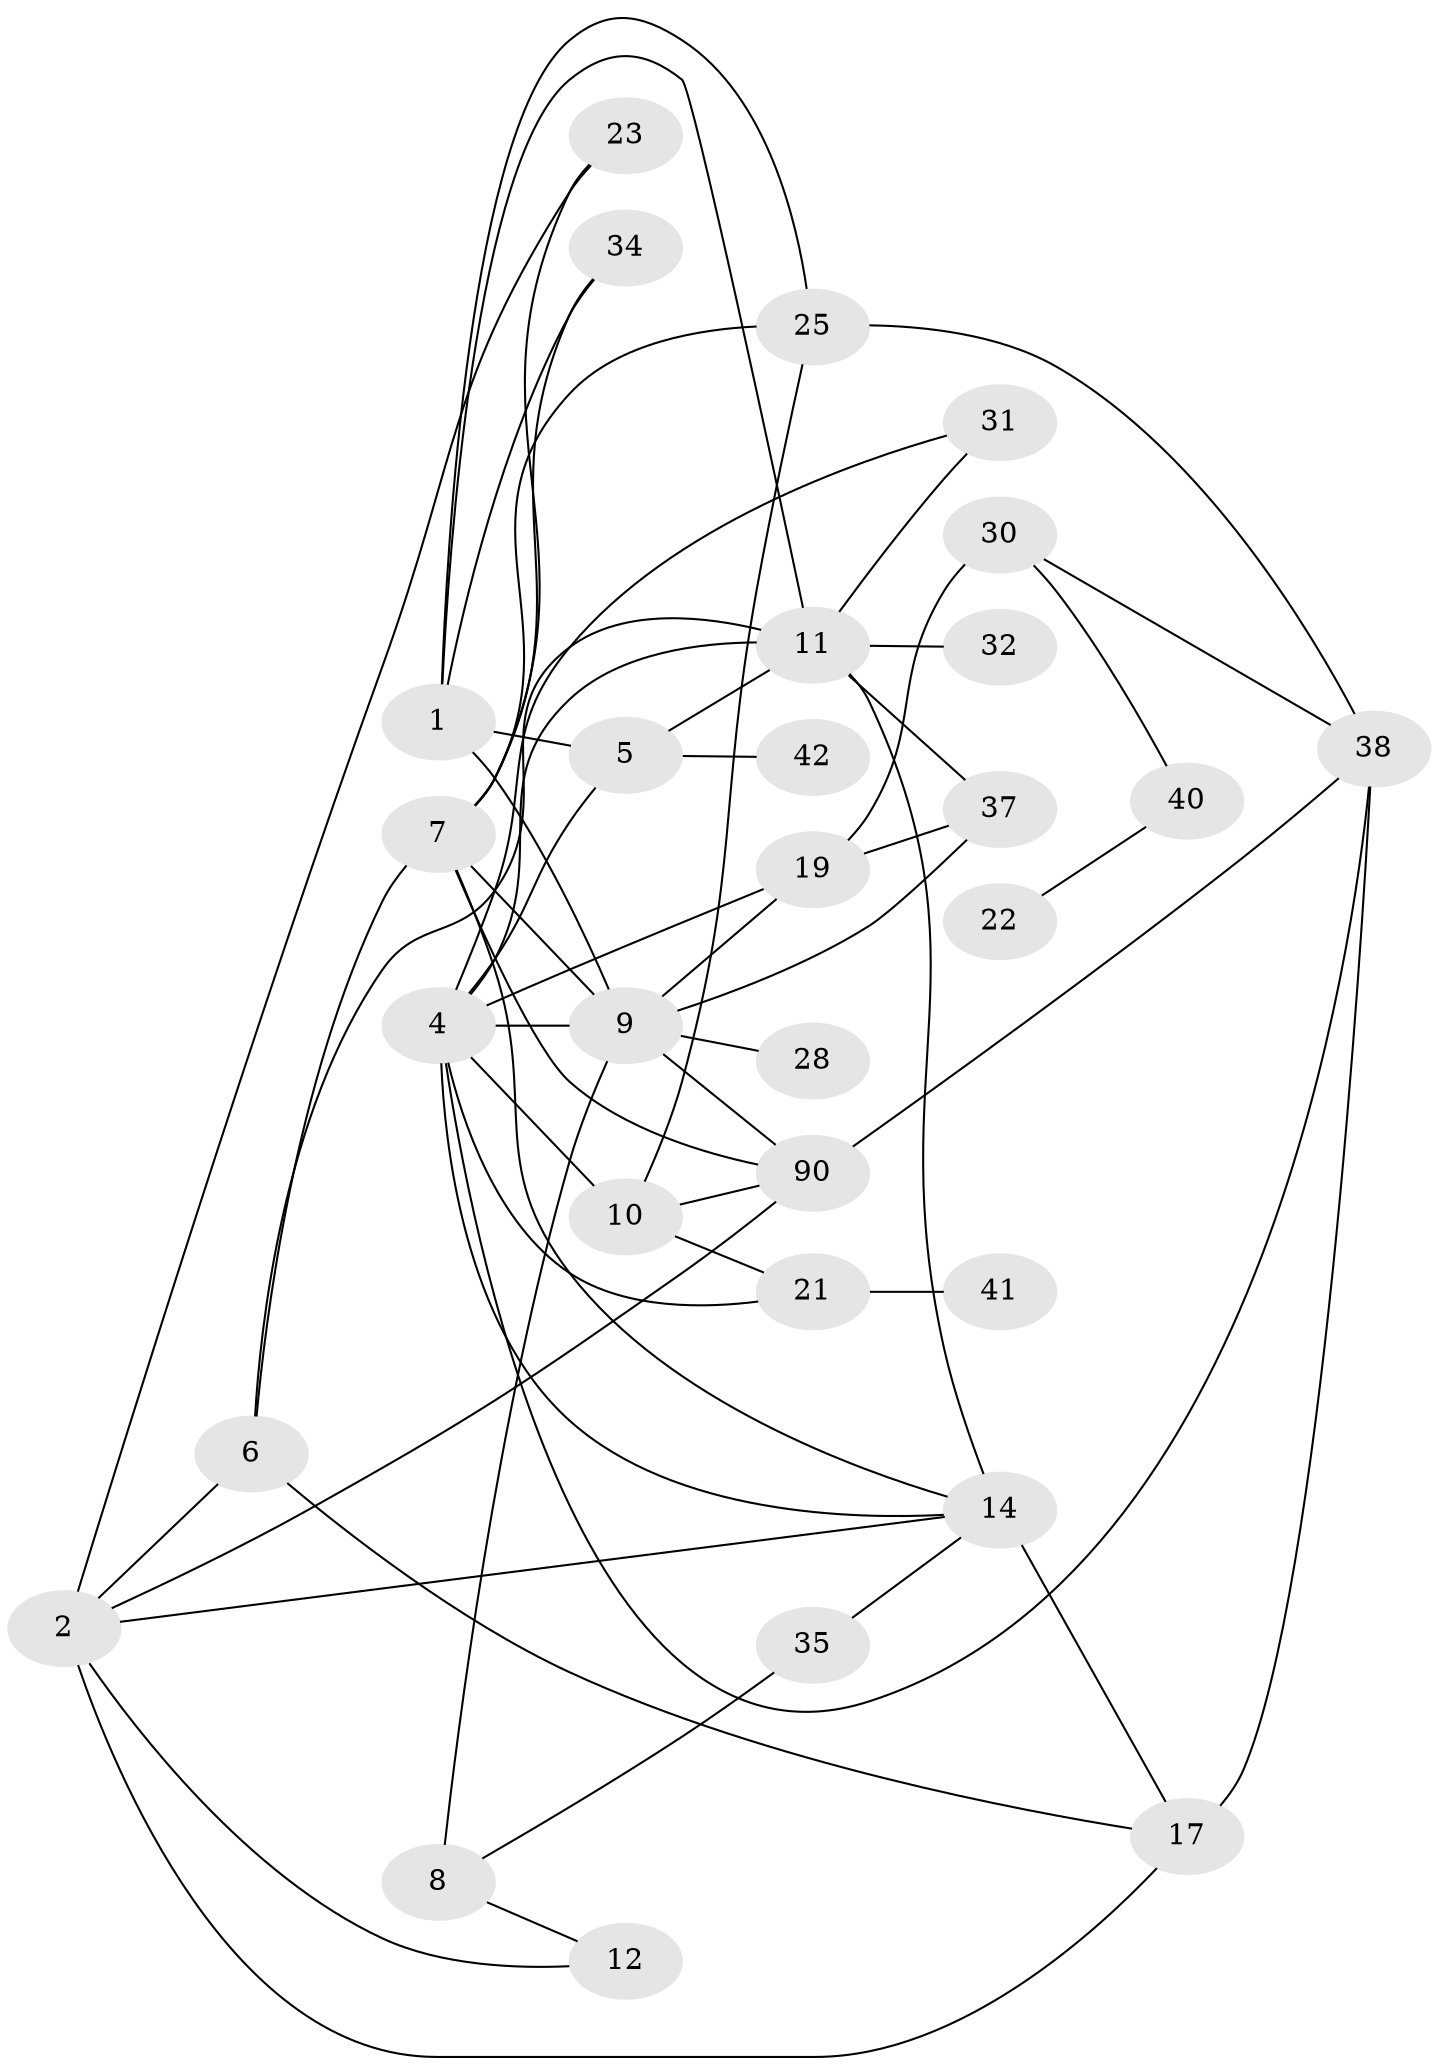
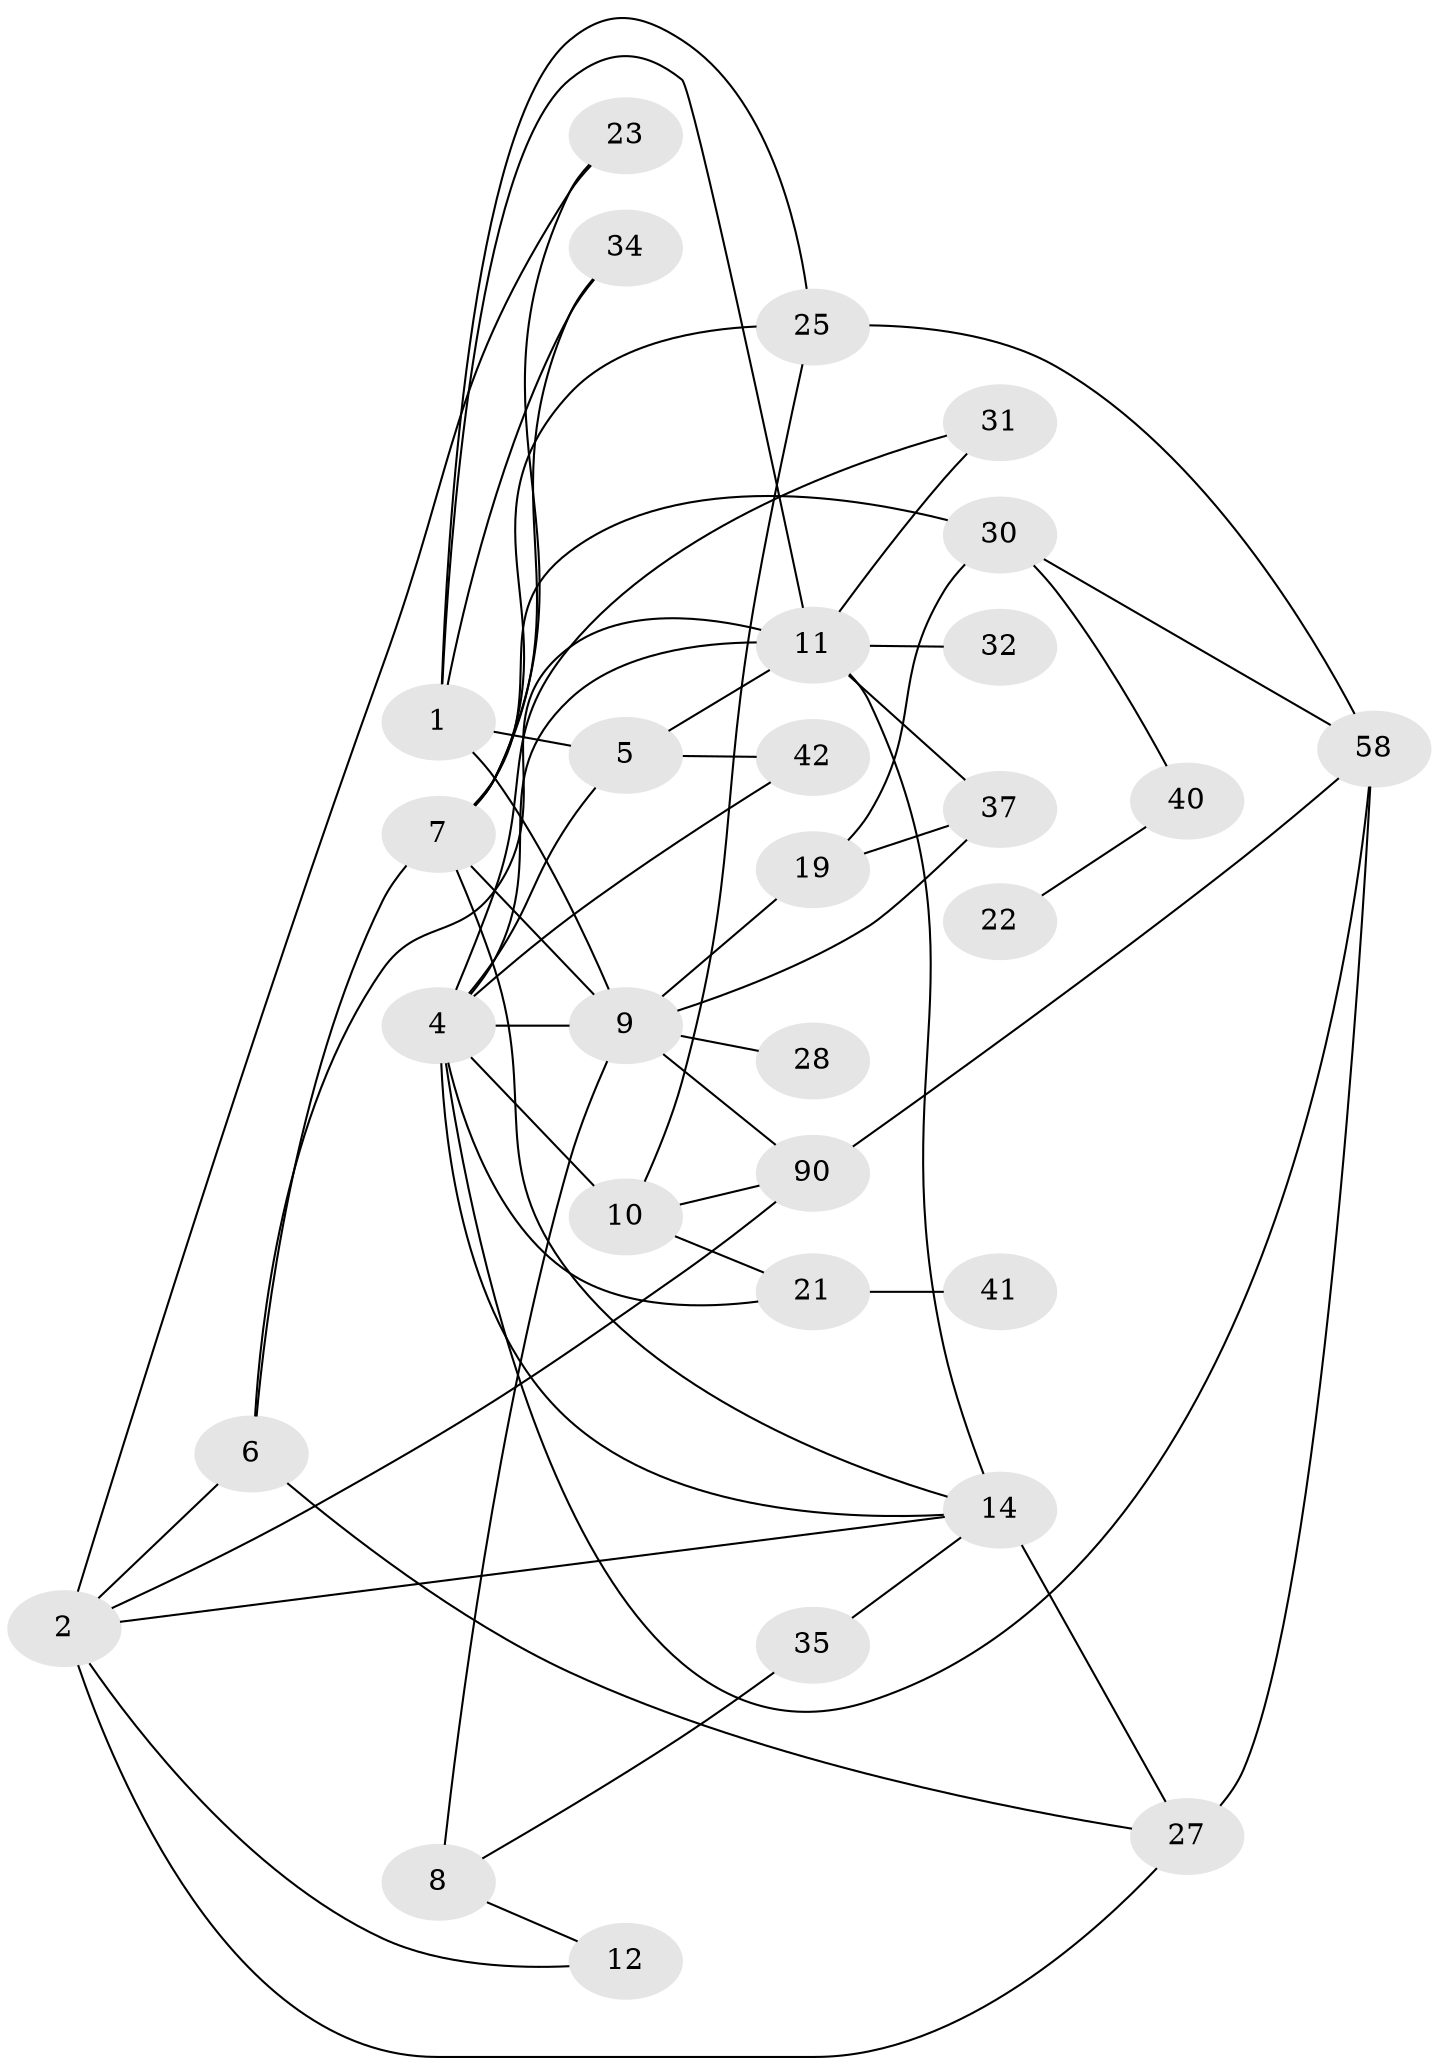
(1374, 749) -> (1374, 749)
(625, 946) -> (618, 883)
(559, 1069) -> (618, 524)
(1187, 1837) -> (1187, 1837)
